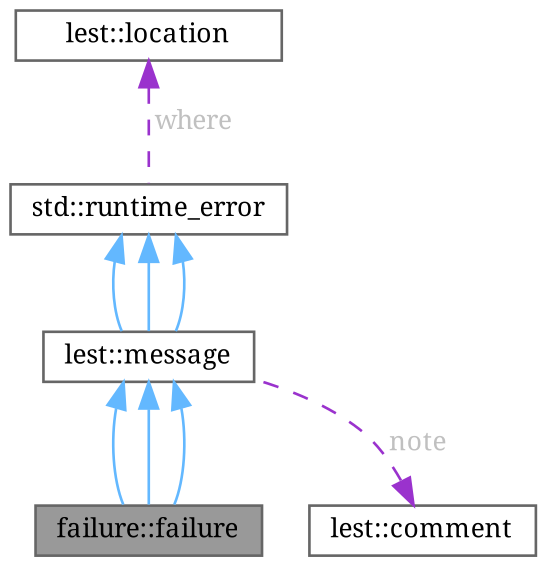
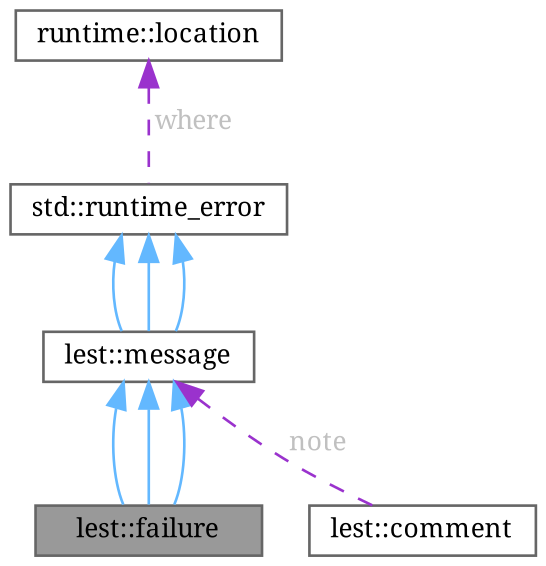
(149, 36) -> (149, 36)
(338, 415) -> (282, 457)
(149, 531) -> (149, 531)
